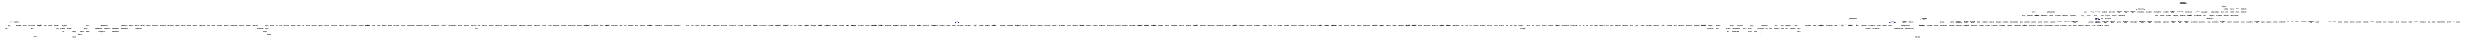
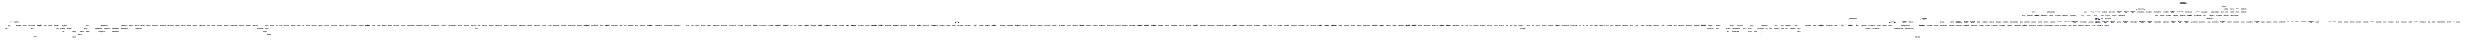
none -> (2083, 22)
